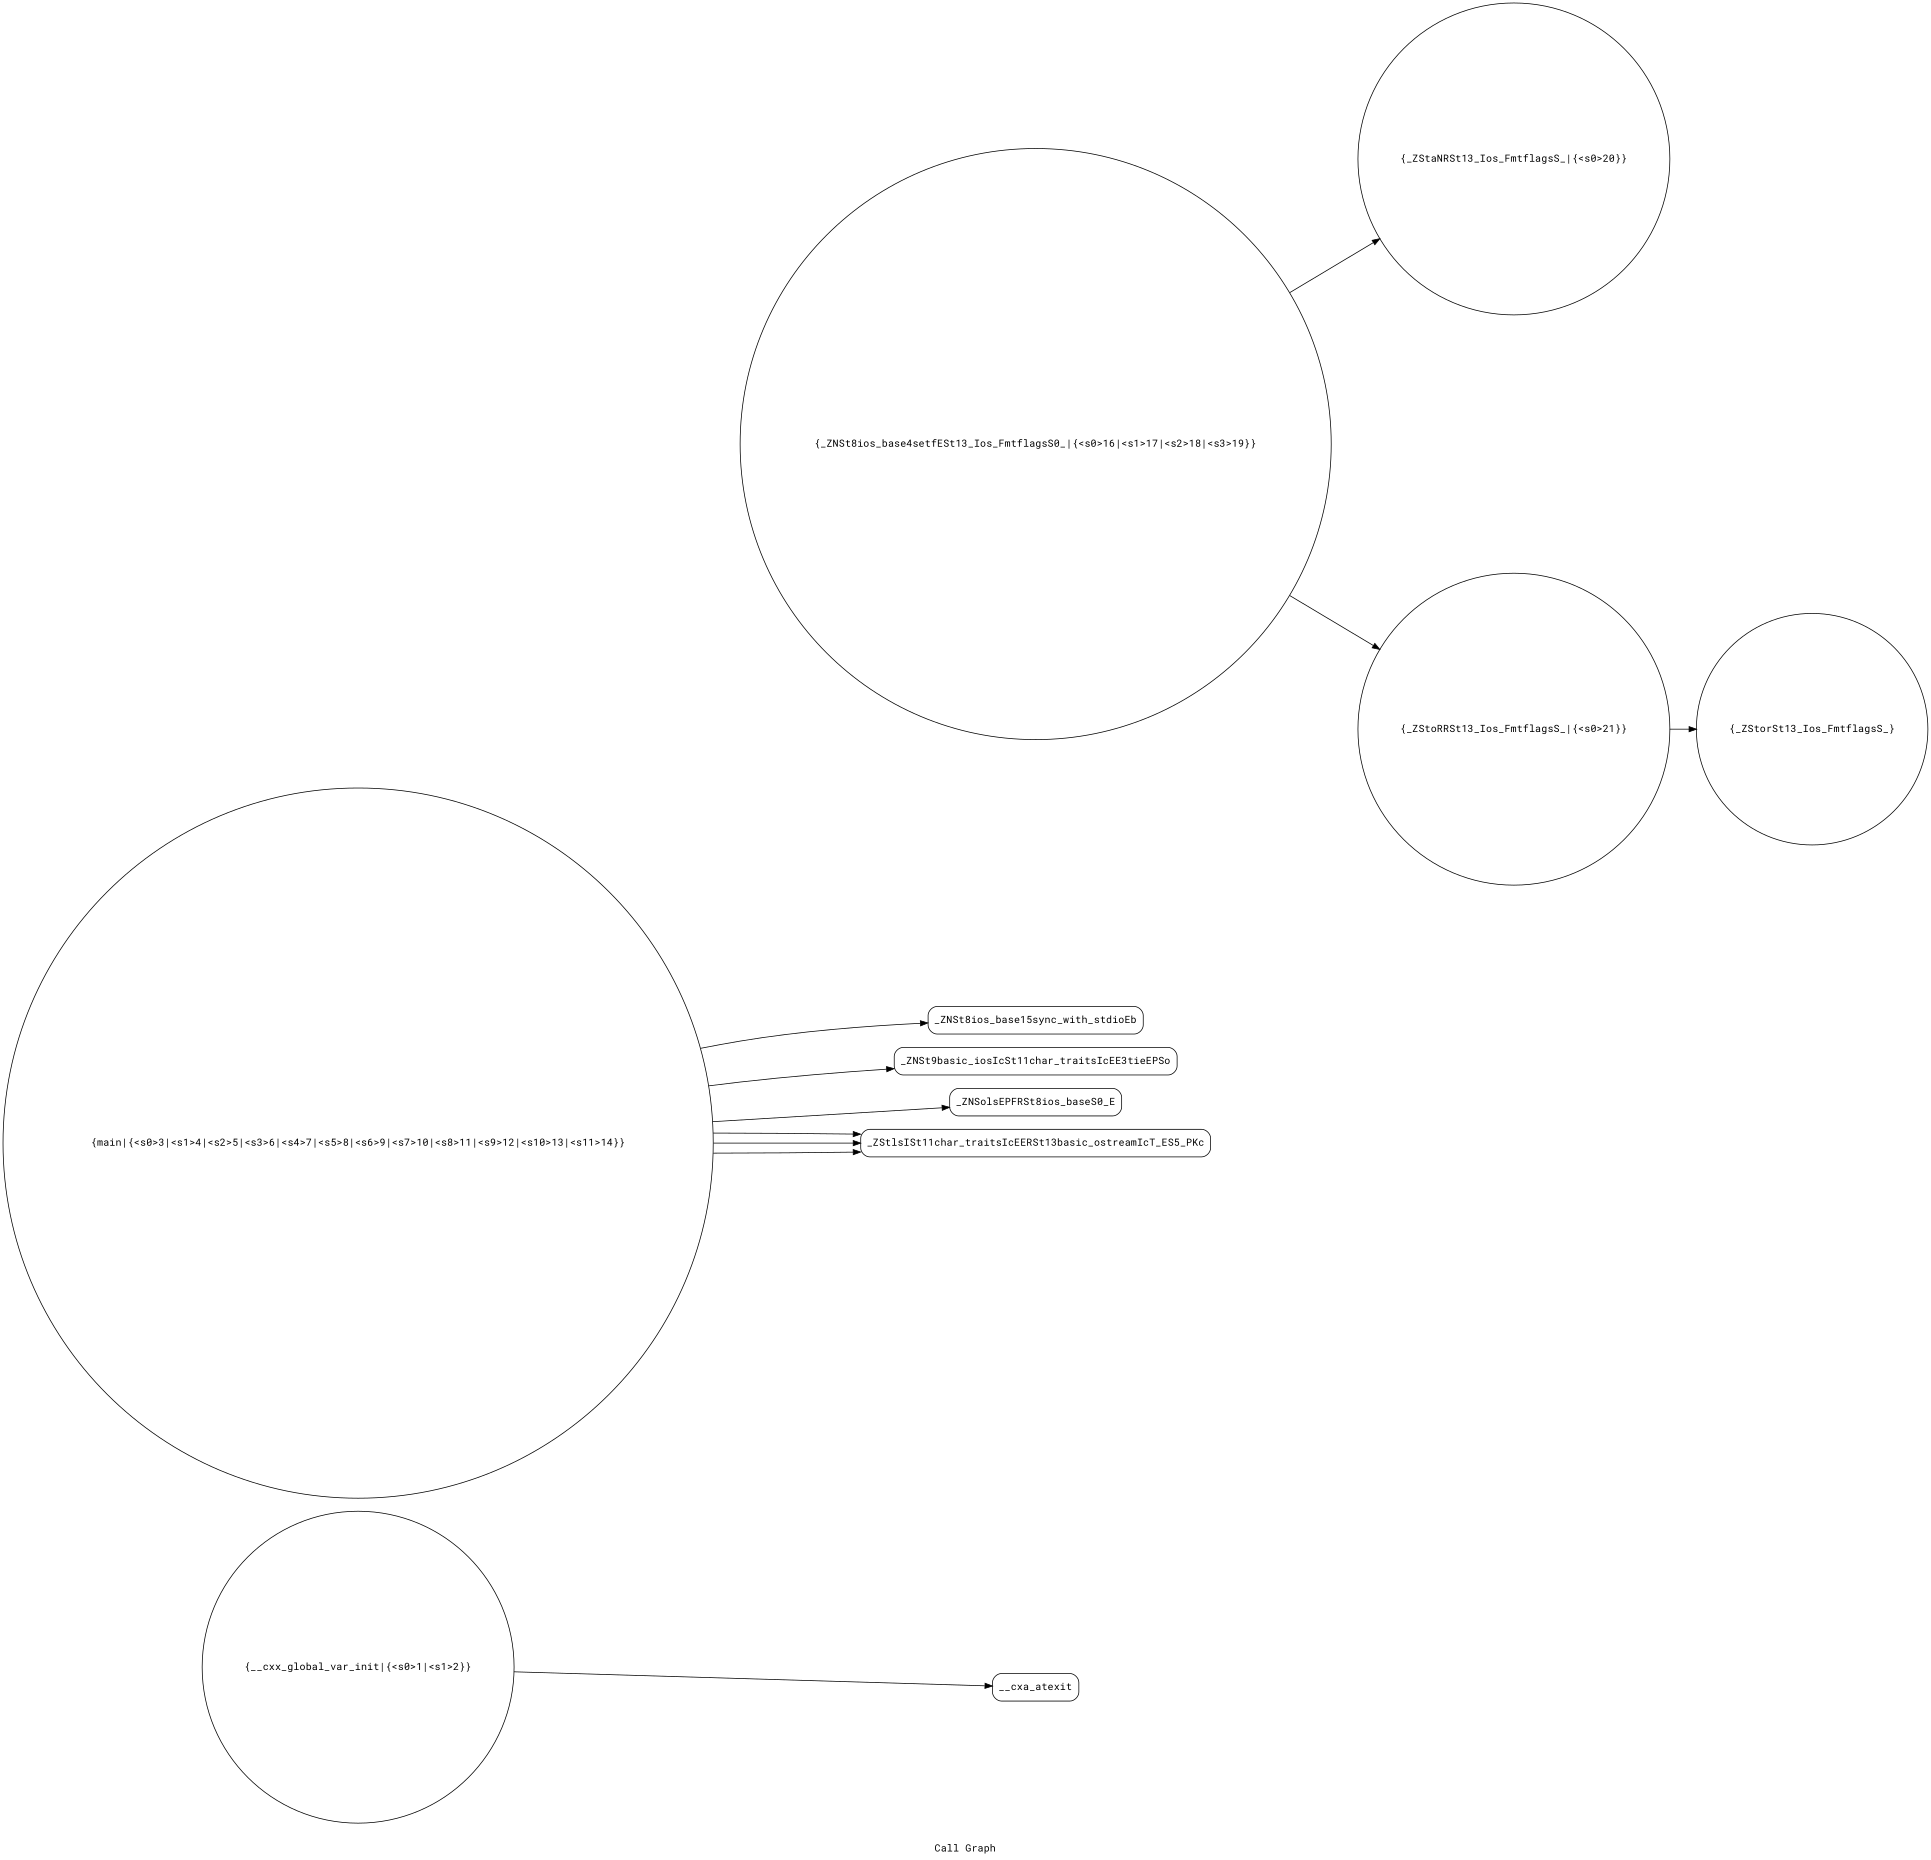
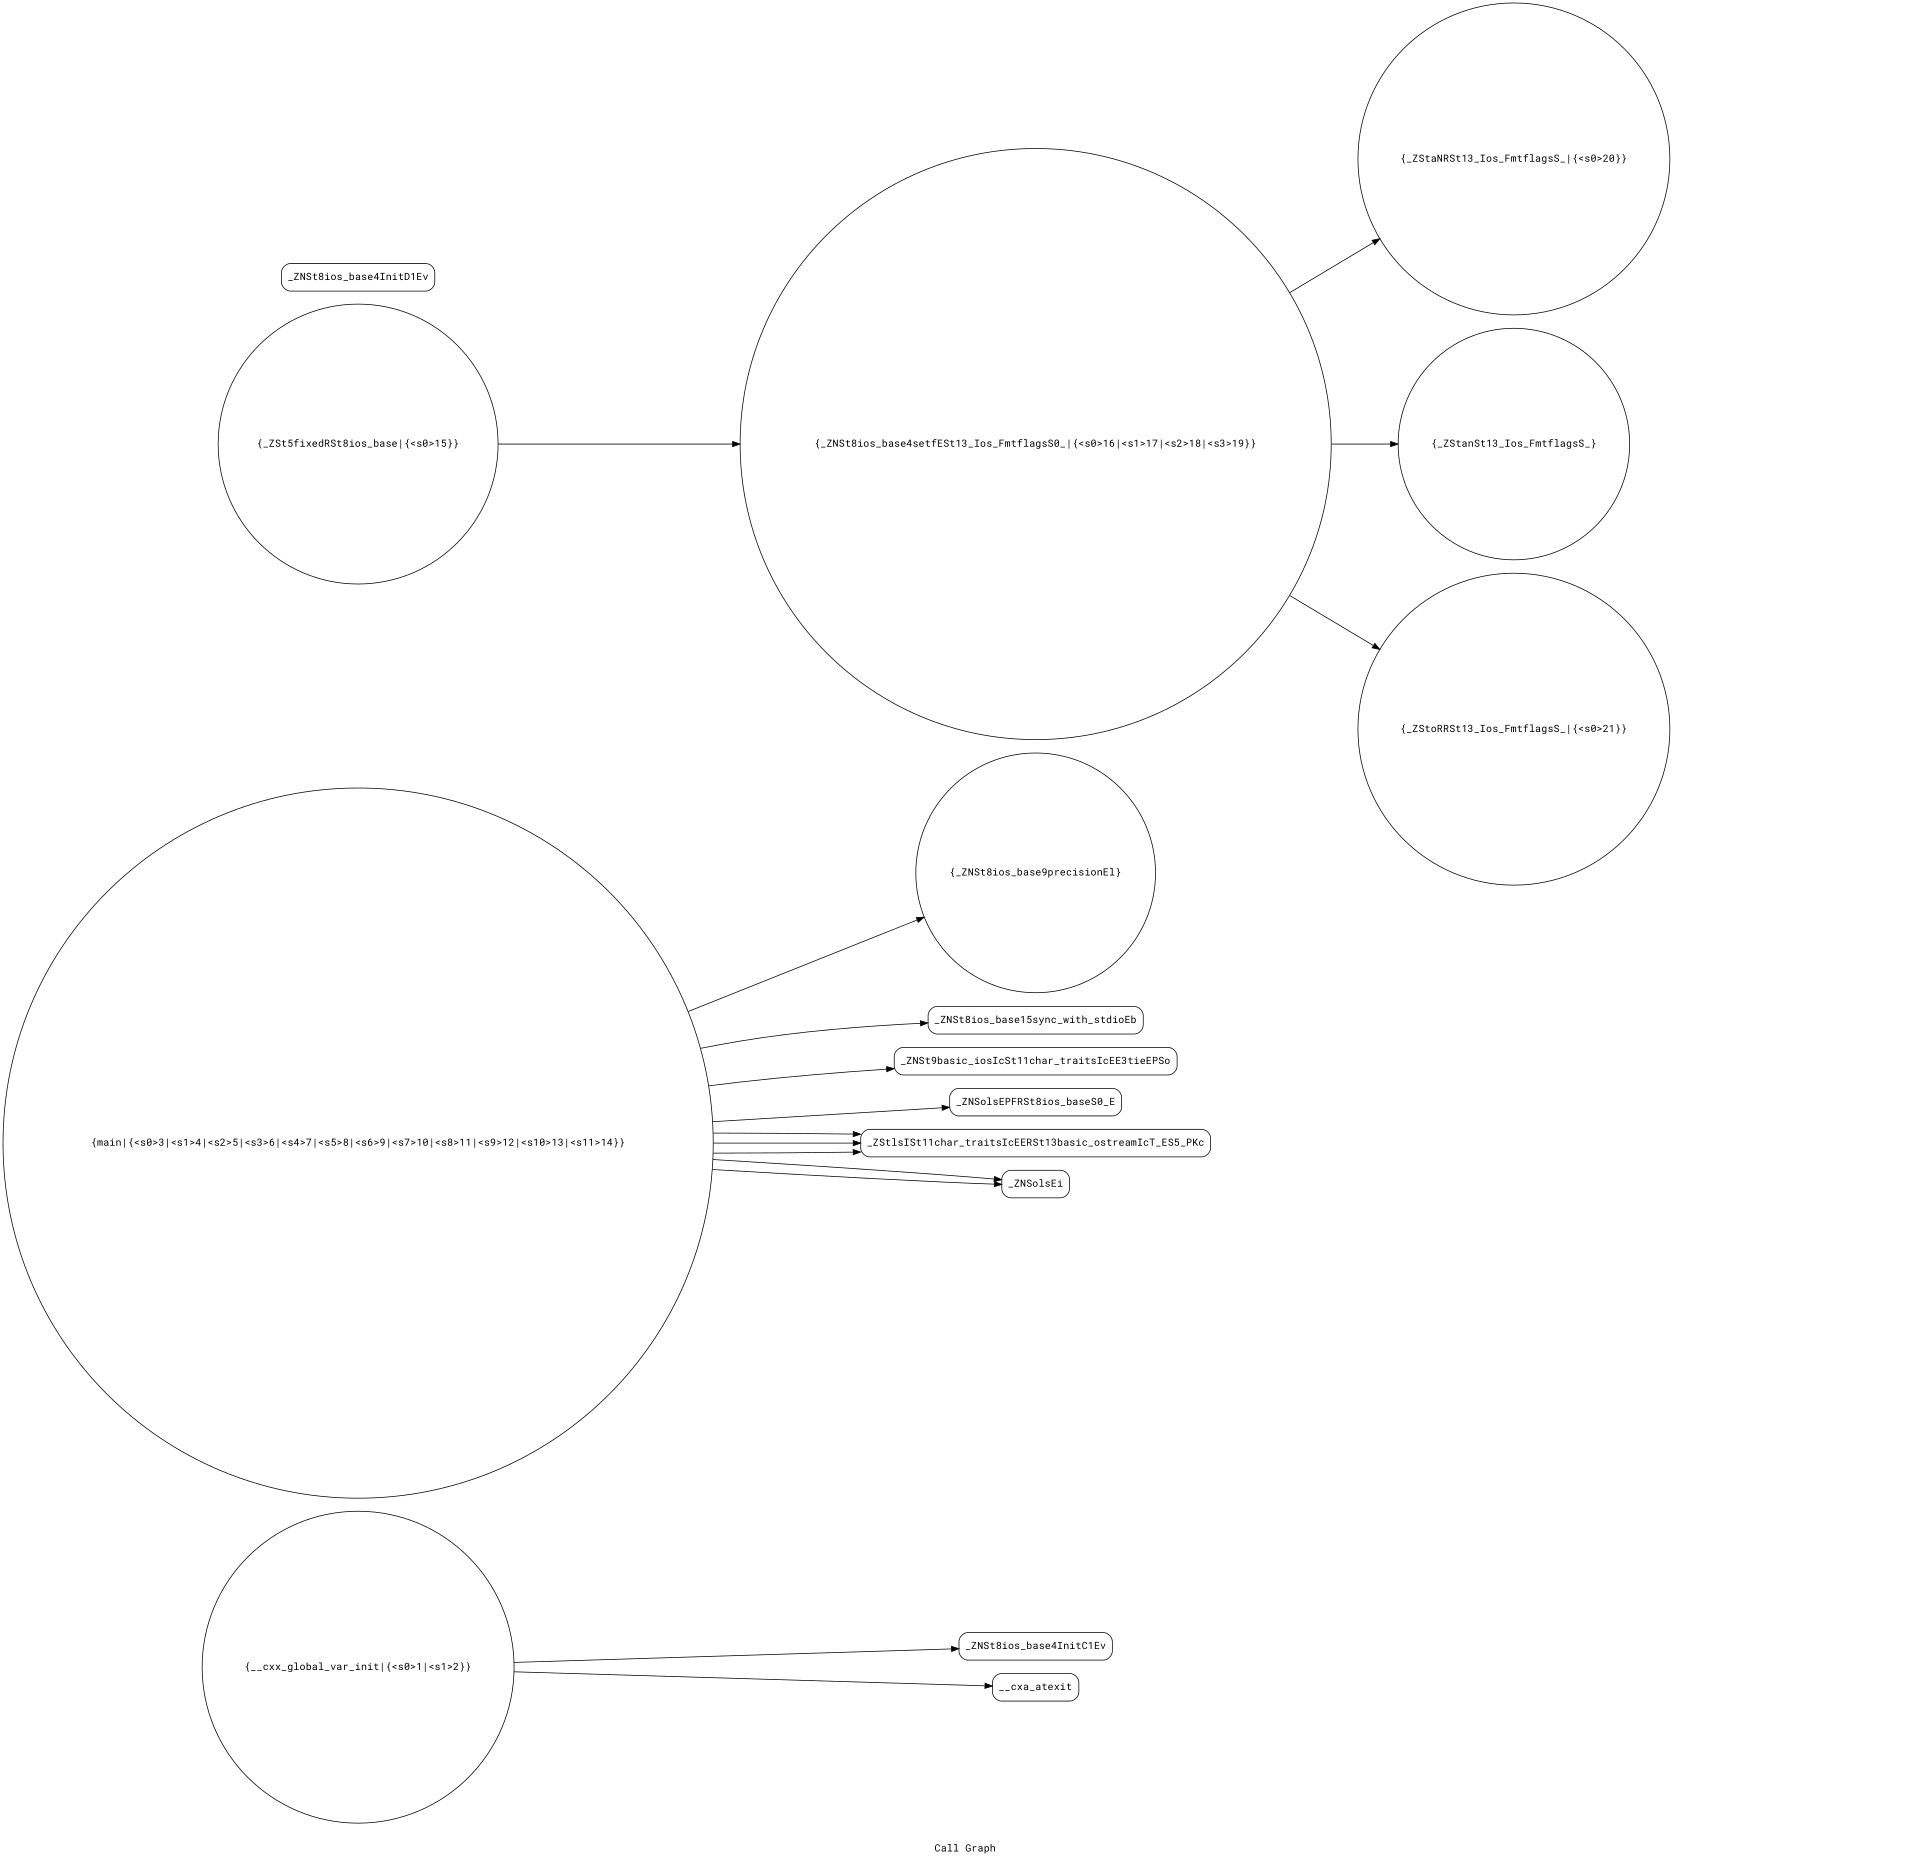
none -> (358, 277)
none -> (358, 444)
none -> (1514, 444)
(1812, 729) -> none
none -> (1036, 873)
none -> (1036, 1184)
none -> (1036, 1646)
